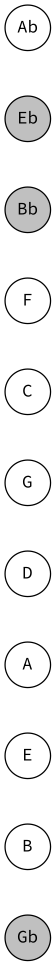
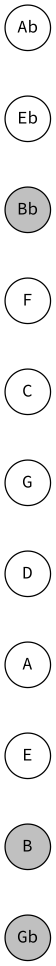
(28, 119) -> (28, 119)
(28, 847) -> (28, 847)
